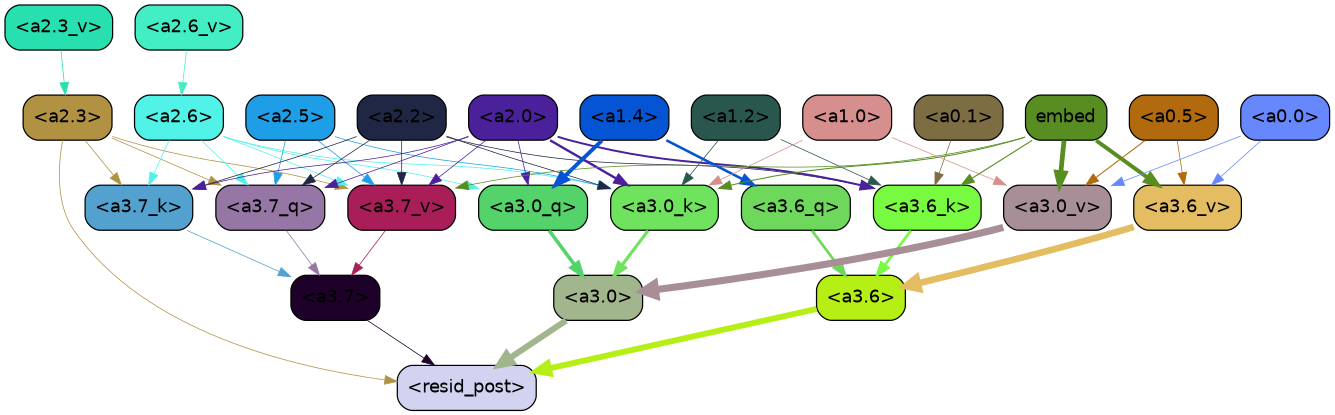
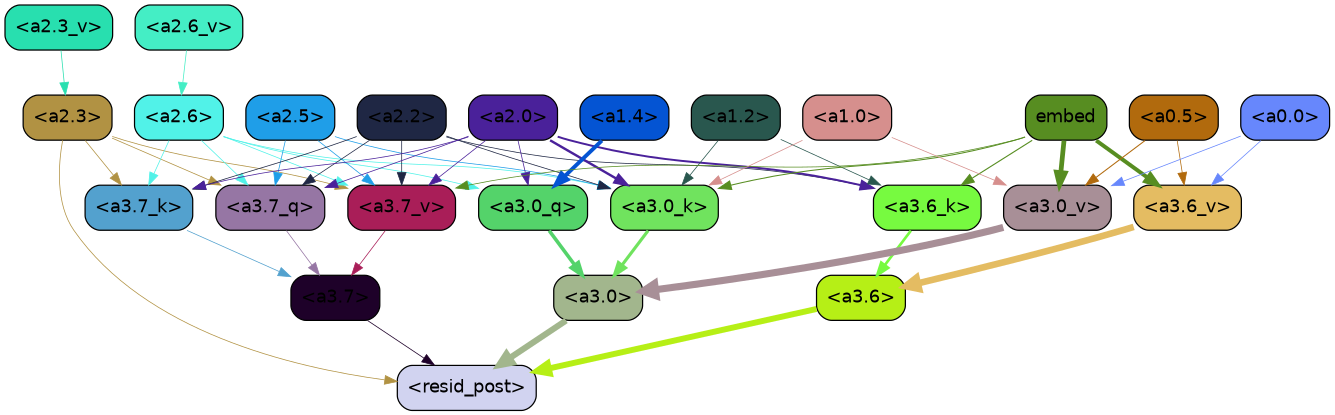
(959, 118) -> none
(796, 208) -> none
